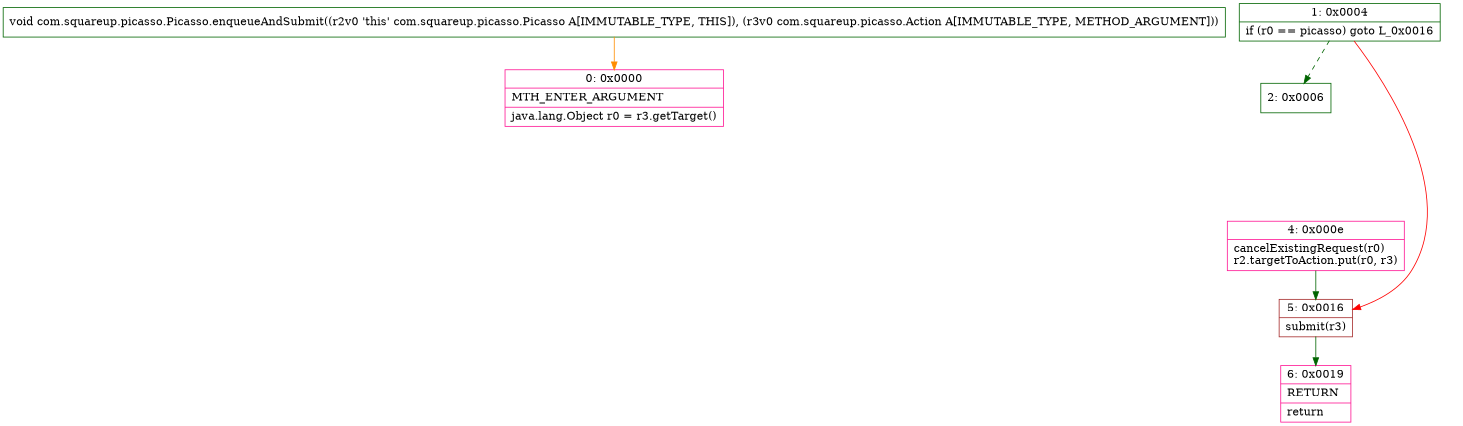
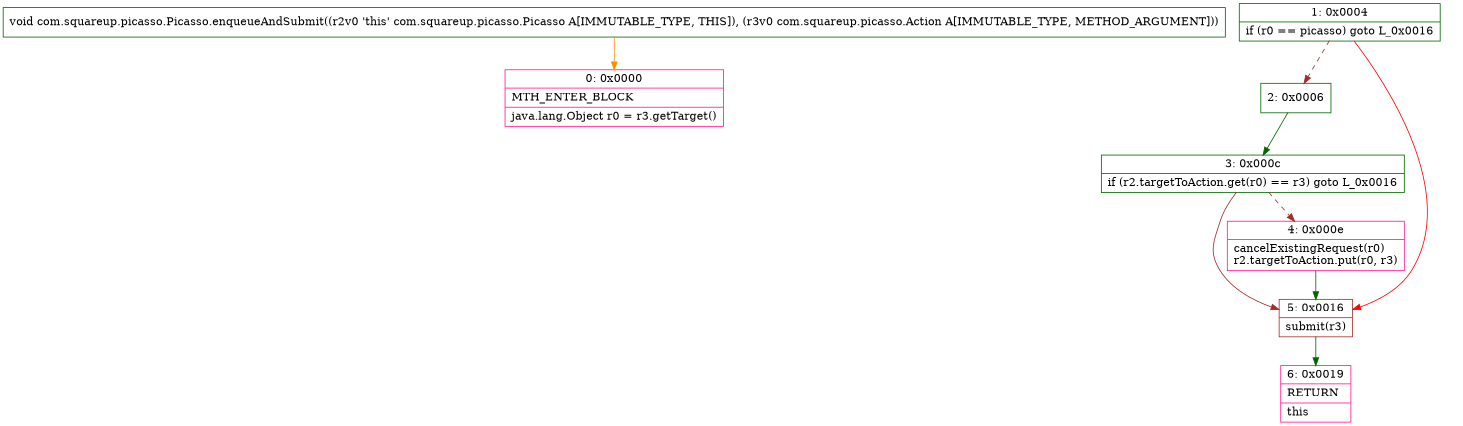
(1319, 59) -> (1319, 59)
(588, 97) -> (573, 97)
none -> (1253, 174)
(1305, 412) -> (1298, 412)
